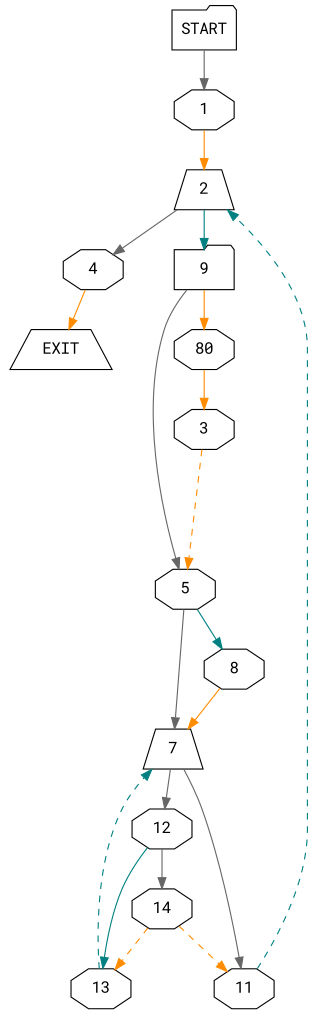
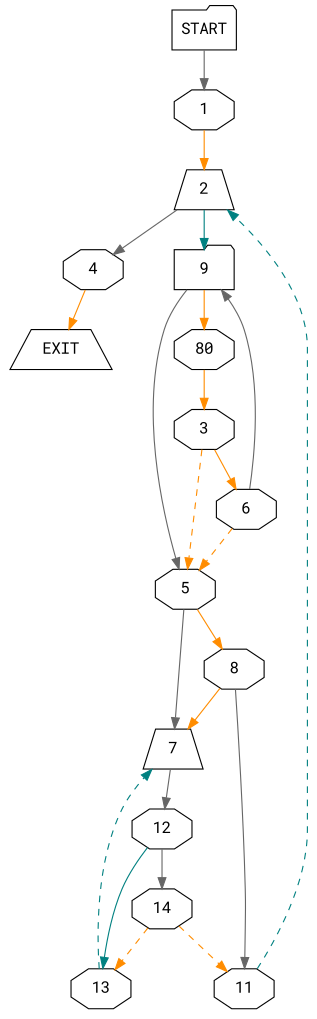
none -> (246, 509)
(207, 625) -> (207, 625)
(218, 861) -> (243, 823)
